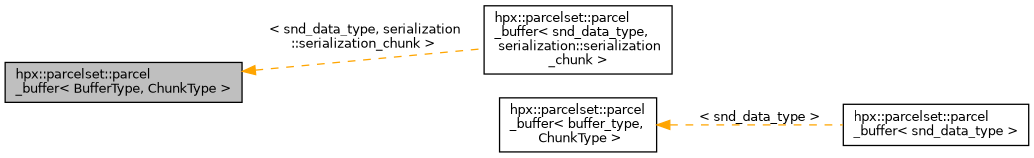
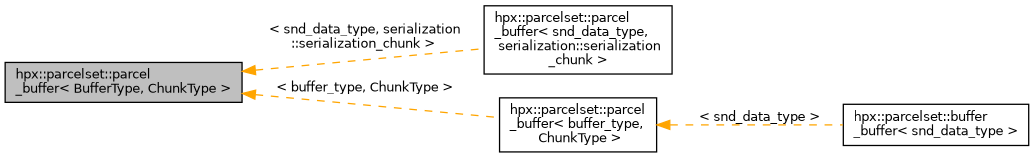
none -> (377, 106)
(936, 125) -> (936, 125)
